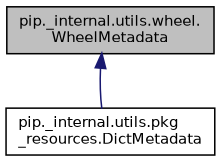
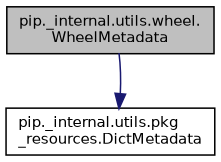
(100, 89) -> (121, 73)
